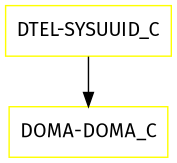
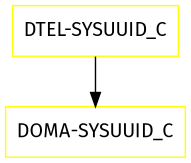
(88, 132) -> (95, 132)
